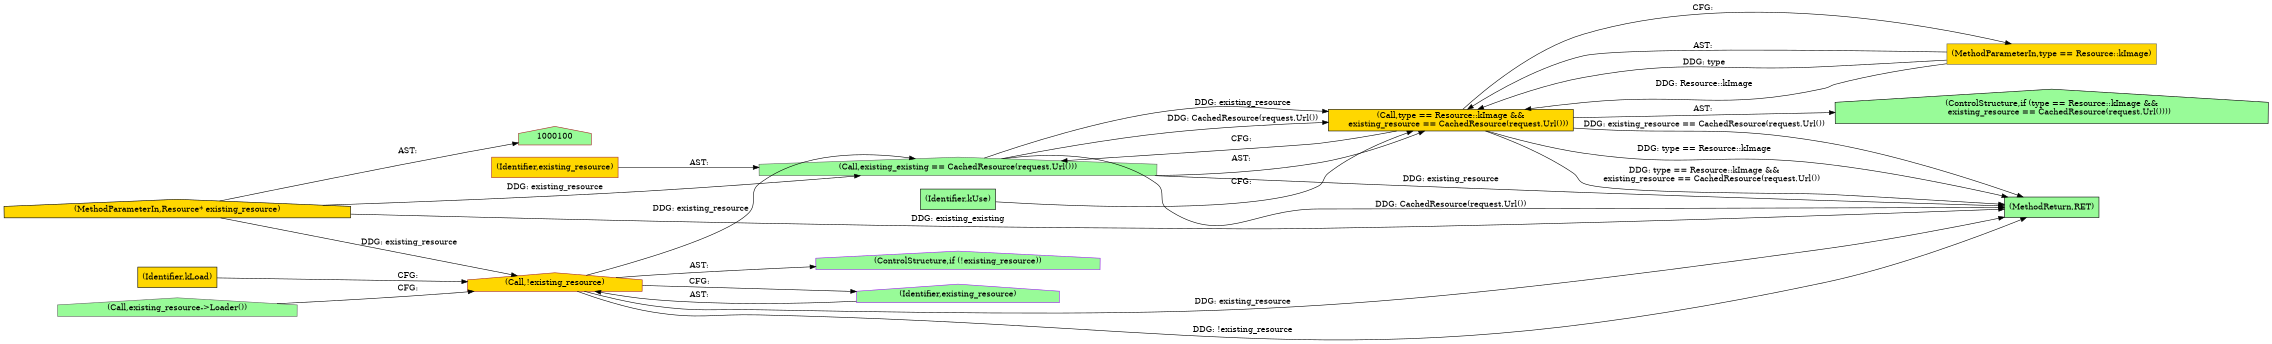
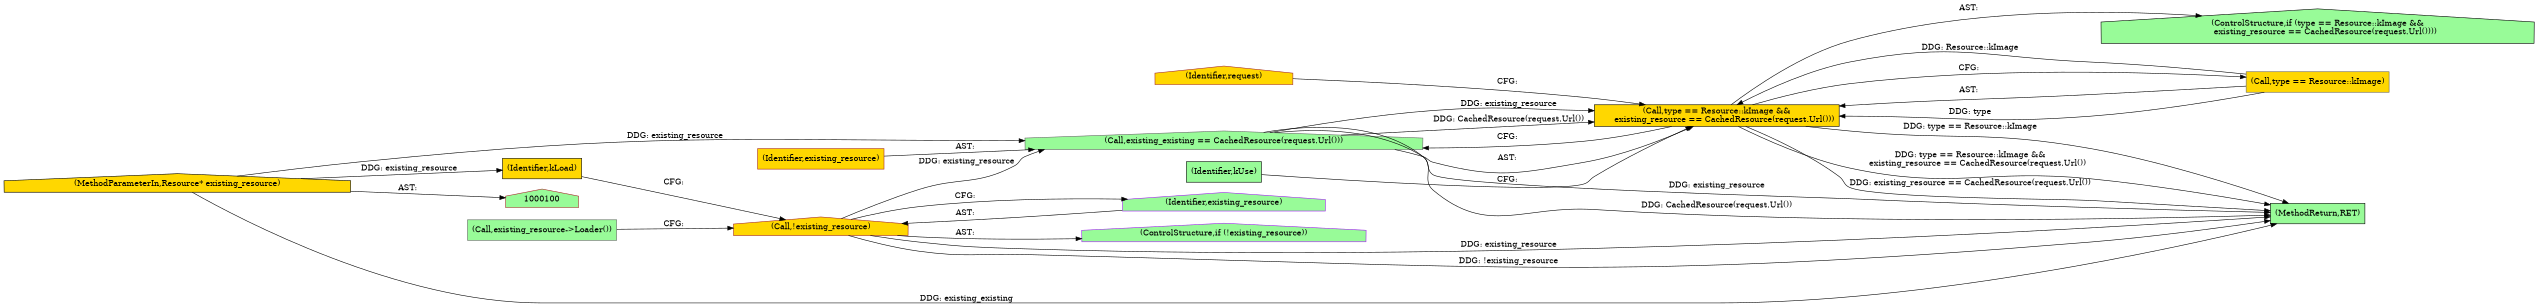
(2052, 54) -> (2318, 82)
none -> (1224, 76)
(366, 246) -> (399, 175)
(177, 308) -> (542, 230)
